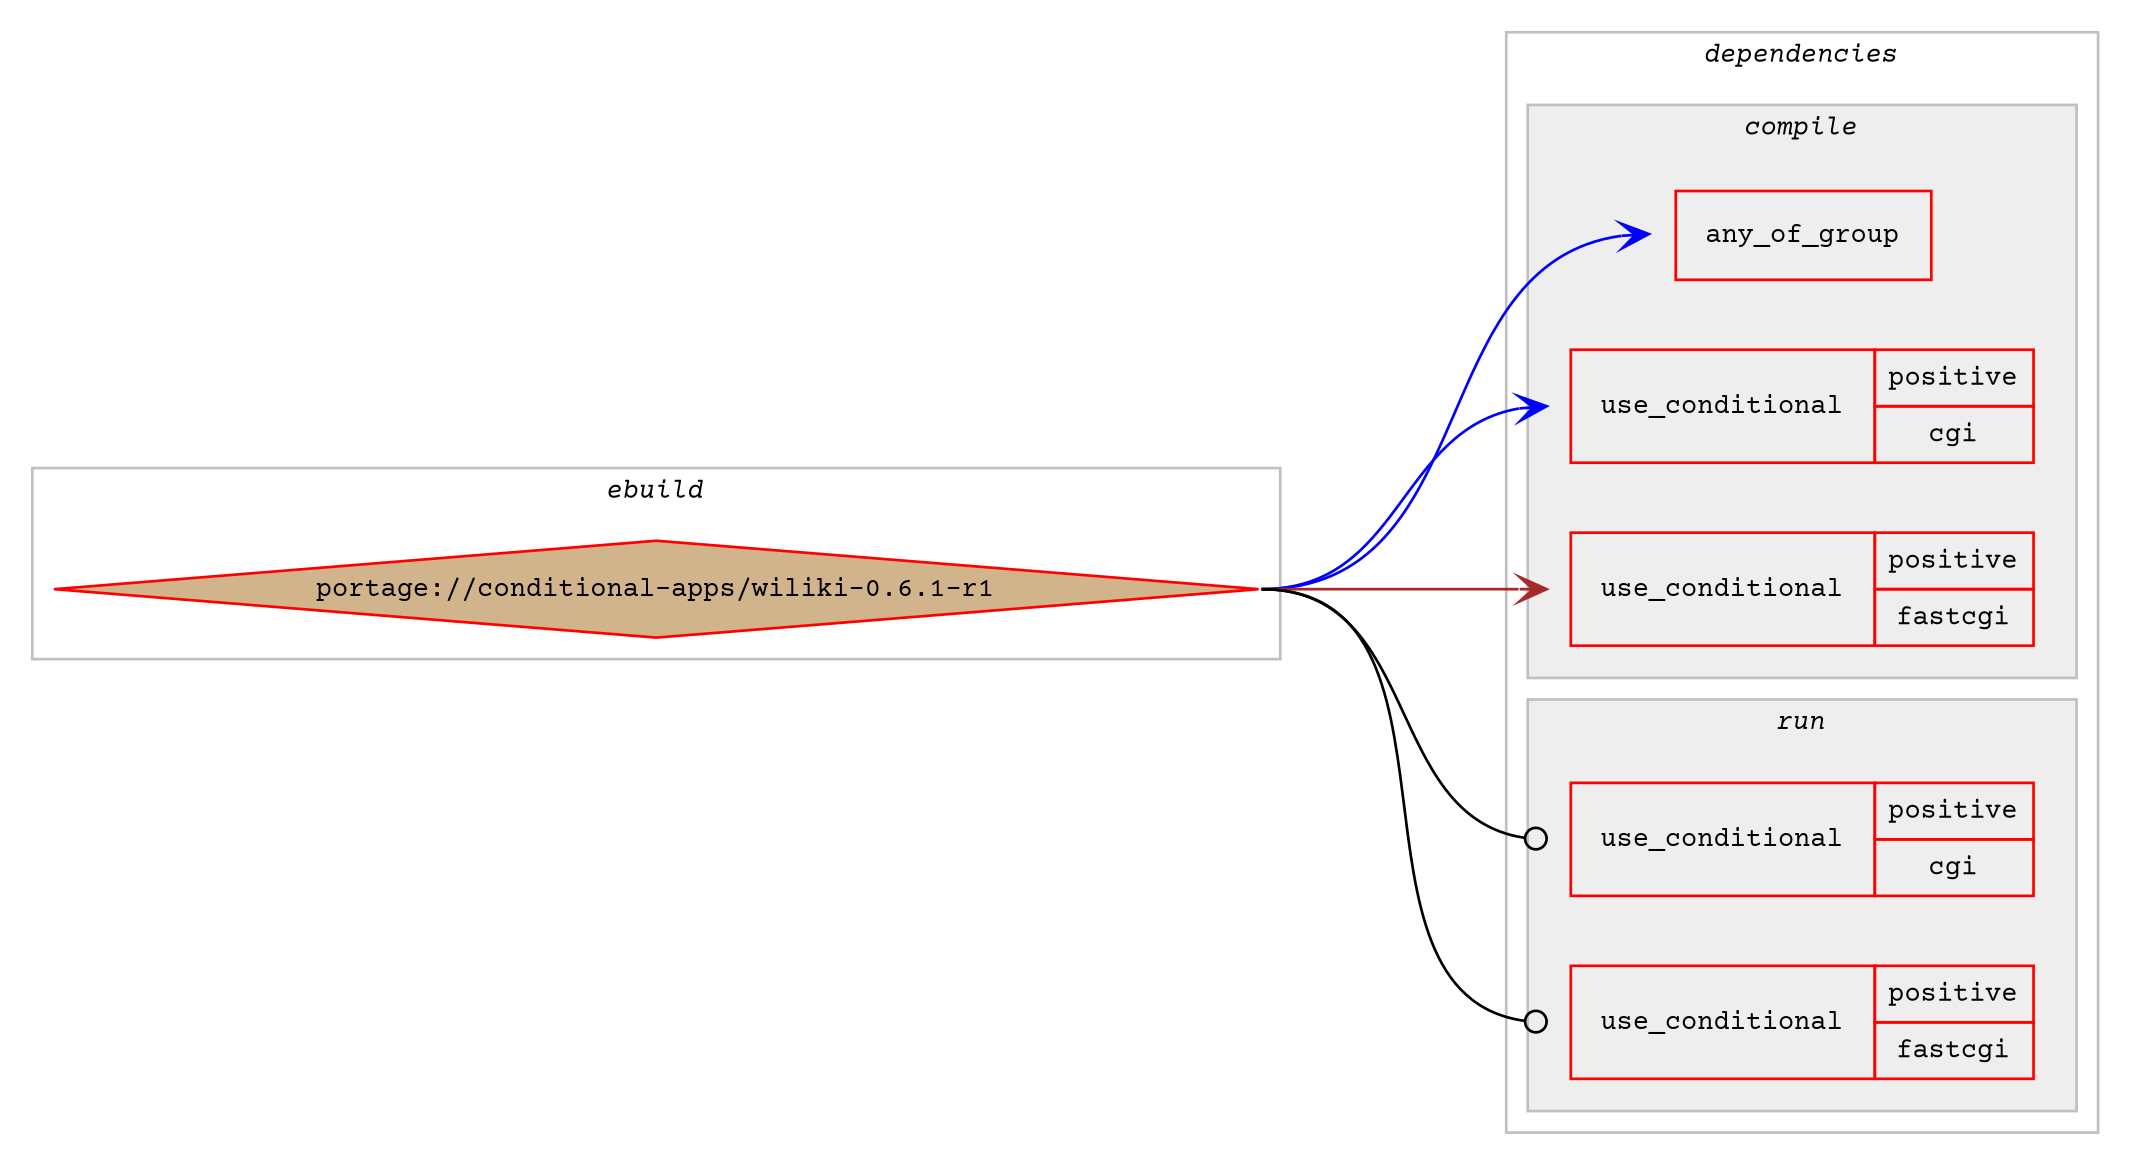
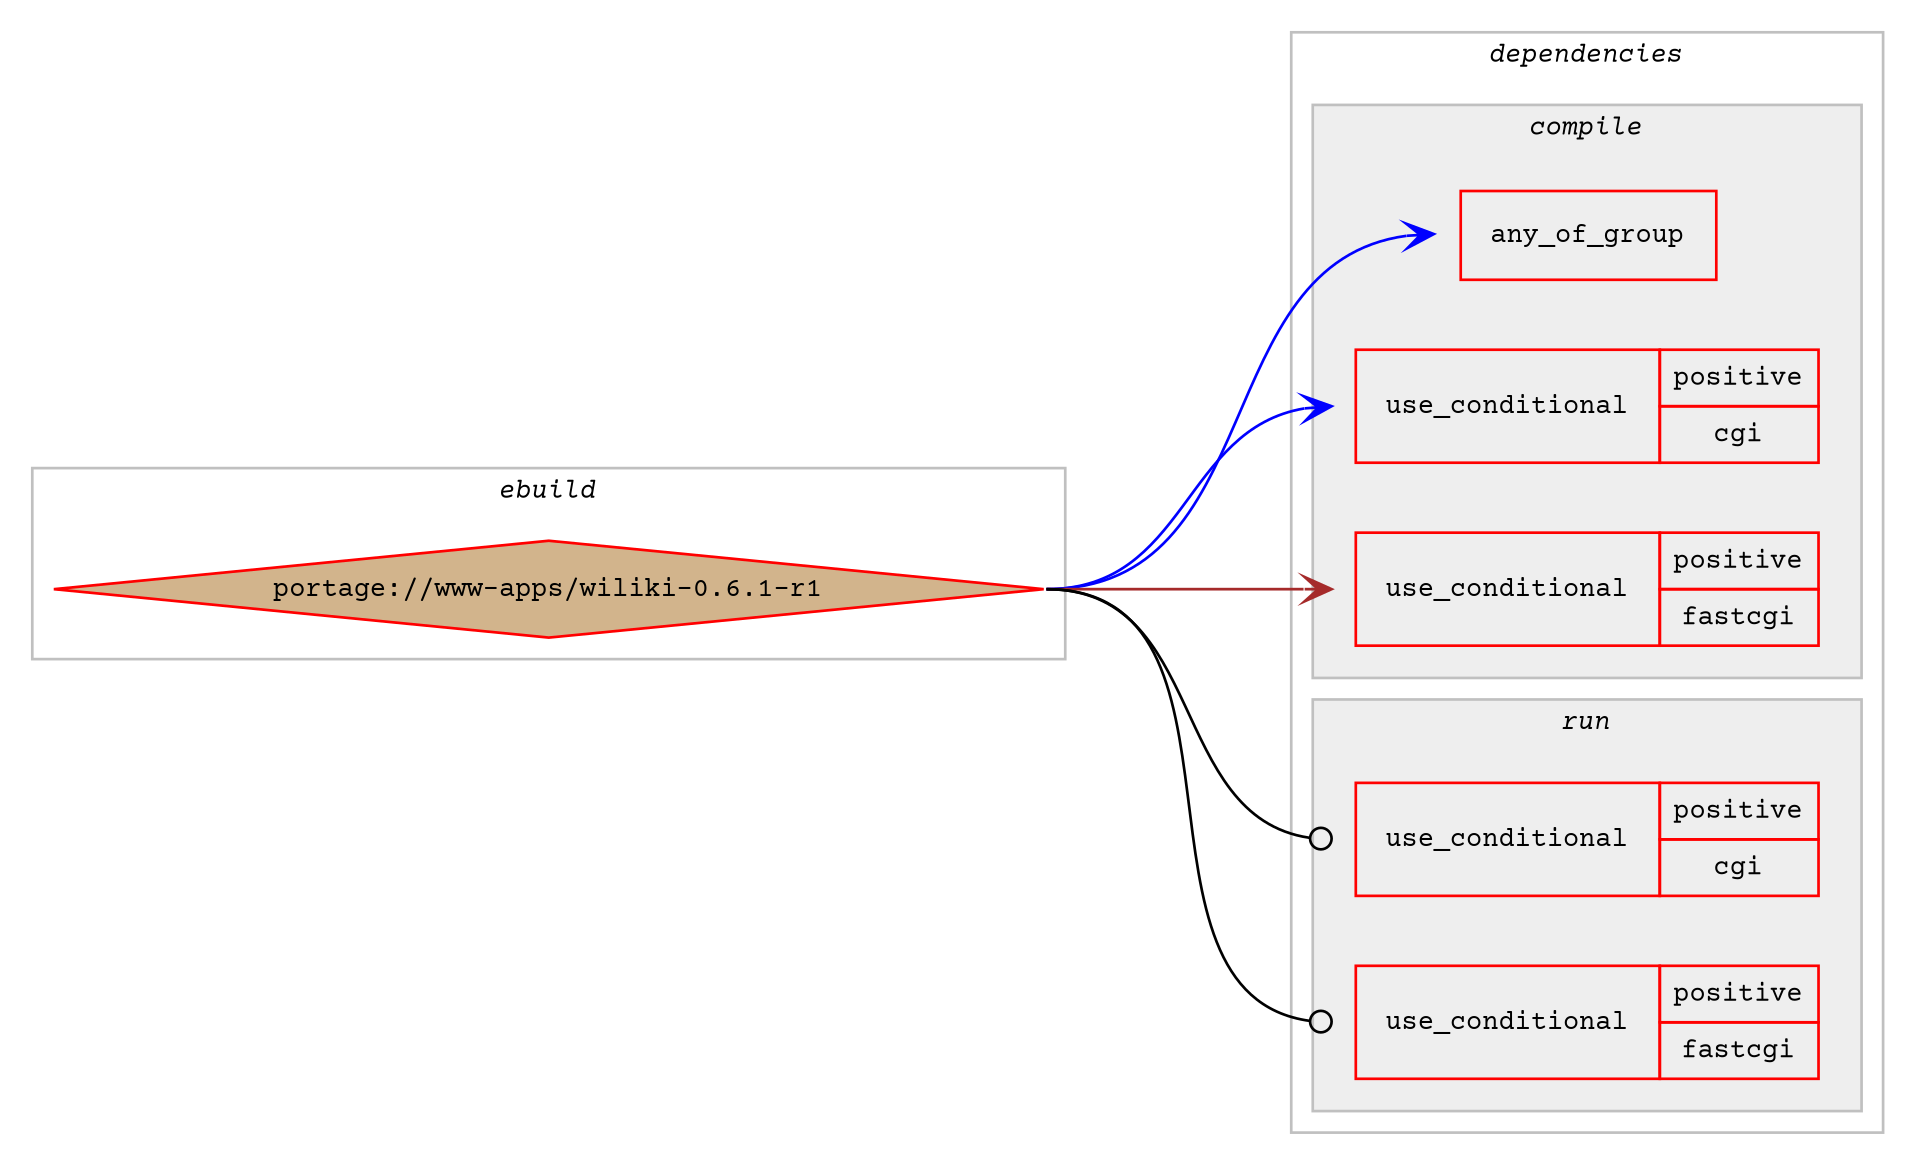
(656, 589) -> (549, 589)
